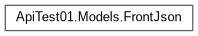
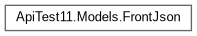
(99, 18) -> (98, 18)
